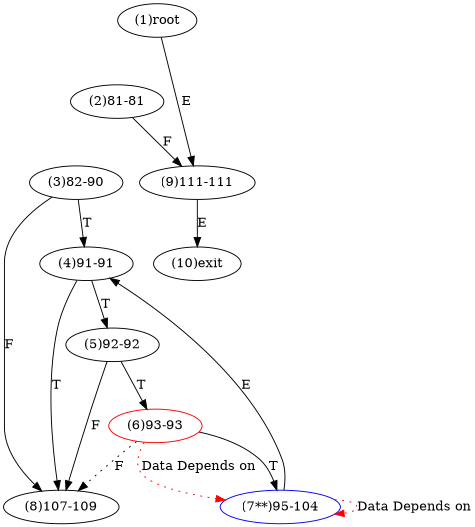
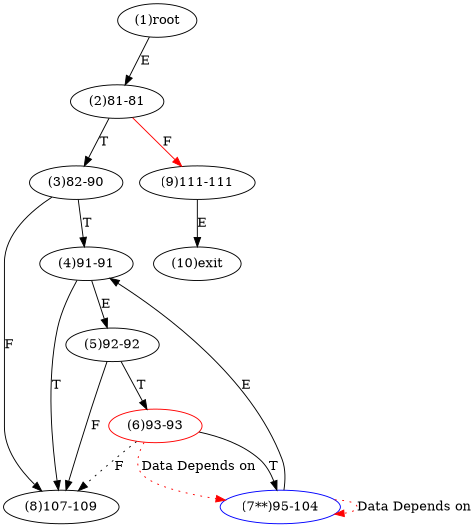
(176, 97) -> (139, 57)
none -> (99, 138)
(154, 139) -> (154, 139)
(106, 304) -> (106, 304)
